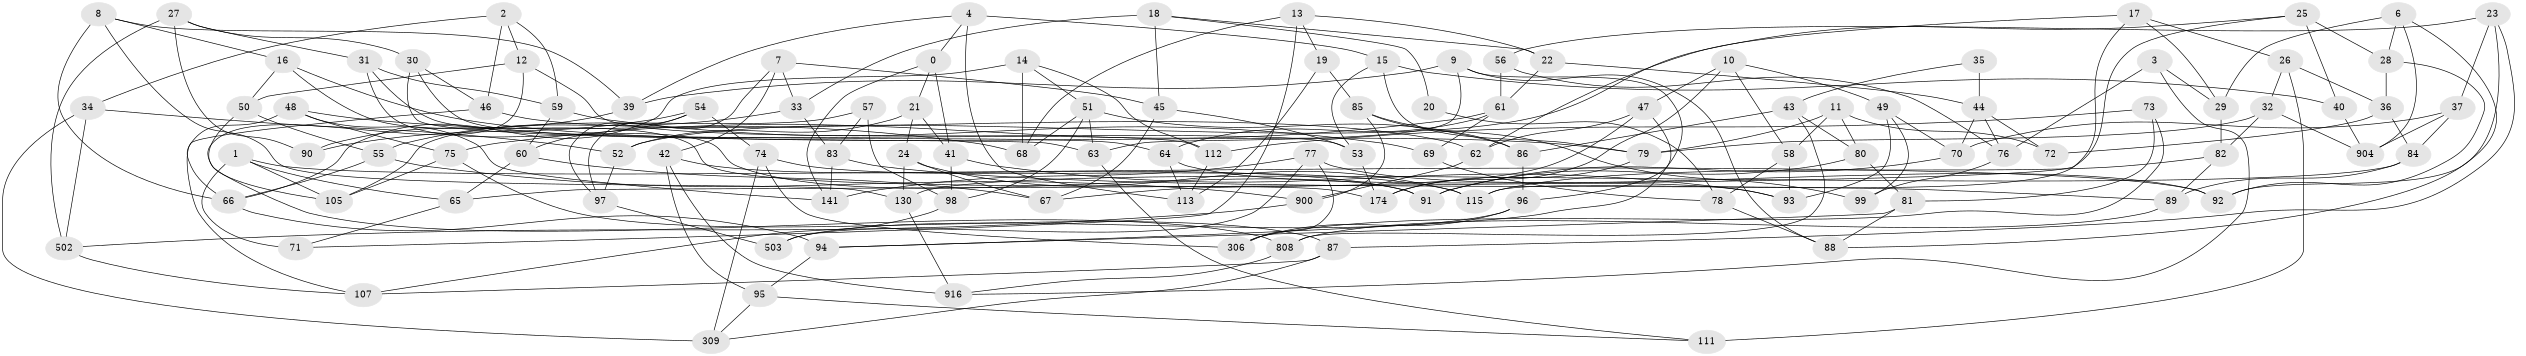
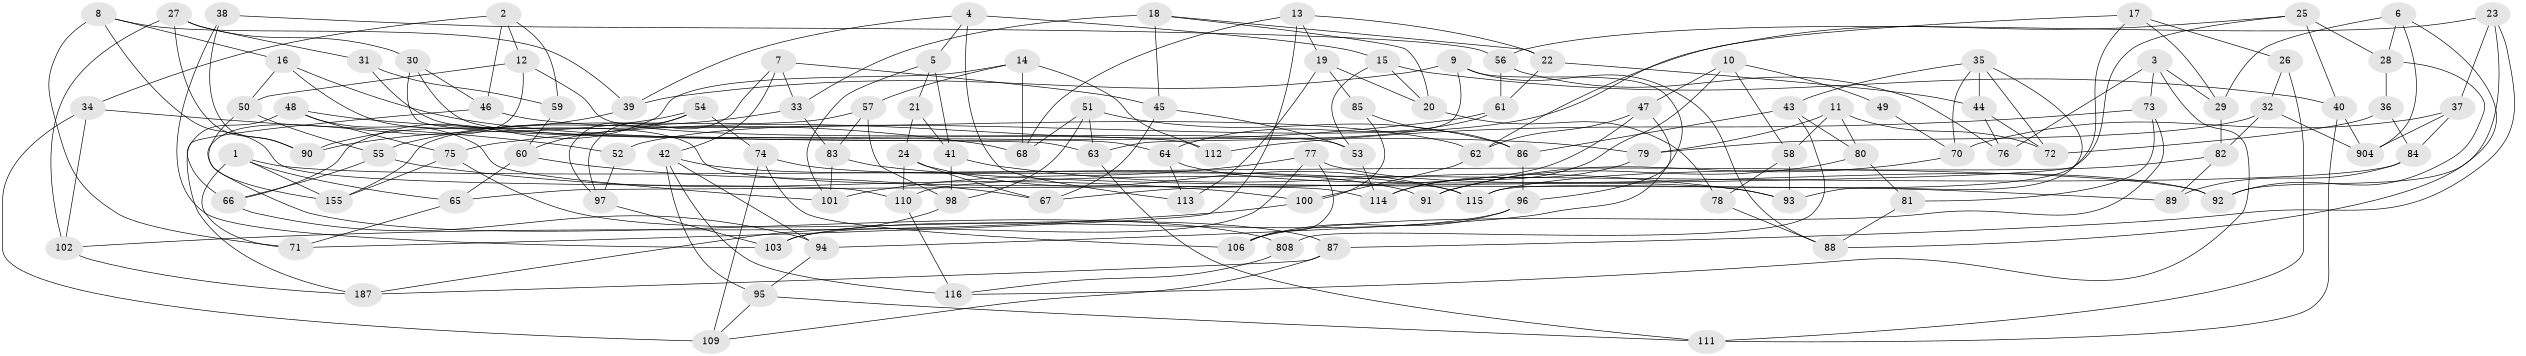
none -> (222, 14)
(933, 61) -> (933, 61)
(1050, 81) -> (918, 87)
(2336, 84) -> none
none -> (1376, 85)
none -> (2152, 87)
none -> (2015, 108)
(1970, 127) -> (1954, 107)
(767, 131) -> none
(1489, 138) -> (1406, 84)
(86, 145) -> (92, 195)
(717, 147) -> none
(1429, 155) -> none
(1887, 162) -> (2014, 187)
(1200, 178) -> none
(334, 201) -> (334, 201)
(830, 201) -> (830, 201)
(903, 201) -> (903, 201)
(1305, 201) -> (1305, 201)
(1379, 201) -> (1379, 201)
(1861, 201) -> none
(1728, 224) -> none
(1447, 229) -> (743, 202)
(64, 248) -> (64, 248)
(773, 248) -> (773, 248)
(1236, 248) -> (1236, 248)
(363, 295) -> (363, 295)
(954, 295) -> (954, 295)
none -> (2117, 335)
(711, 342) -> (711, 342)
